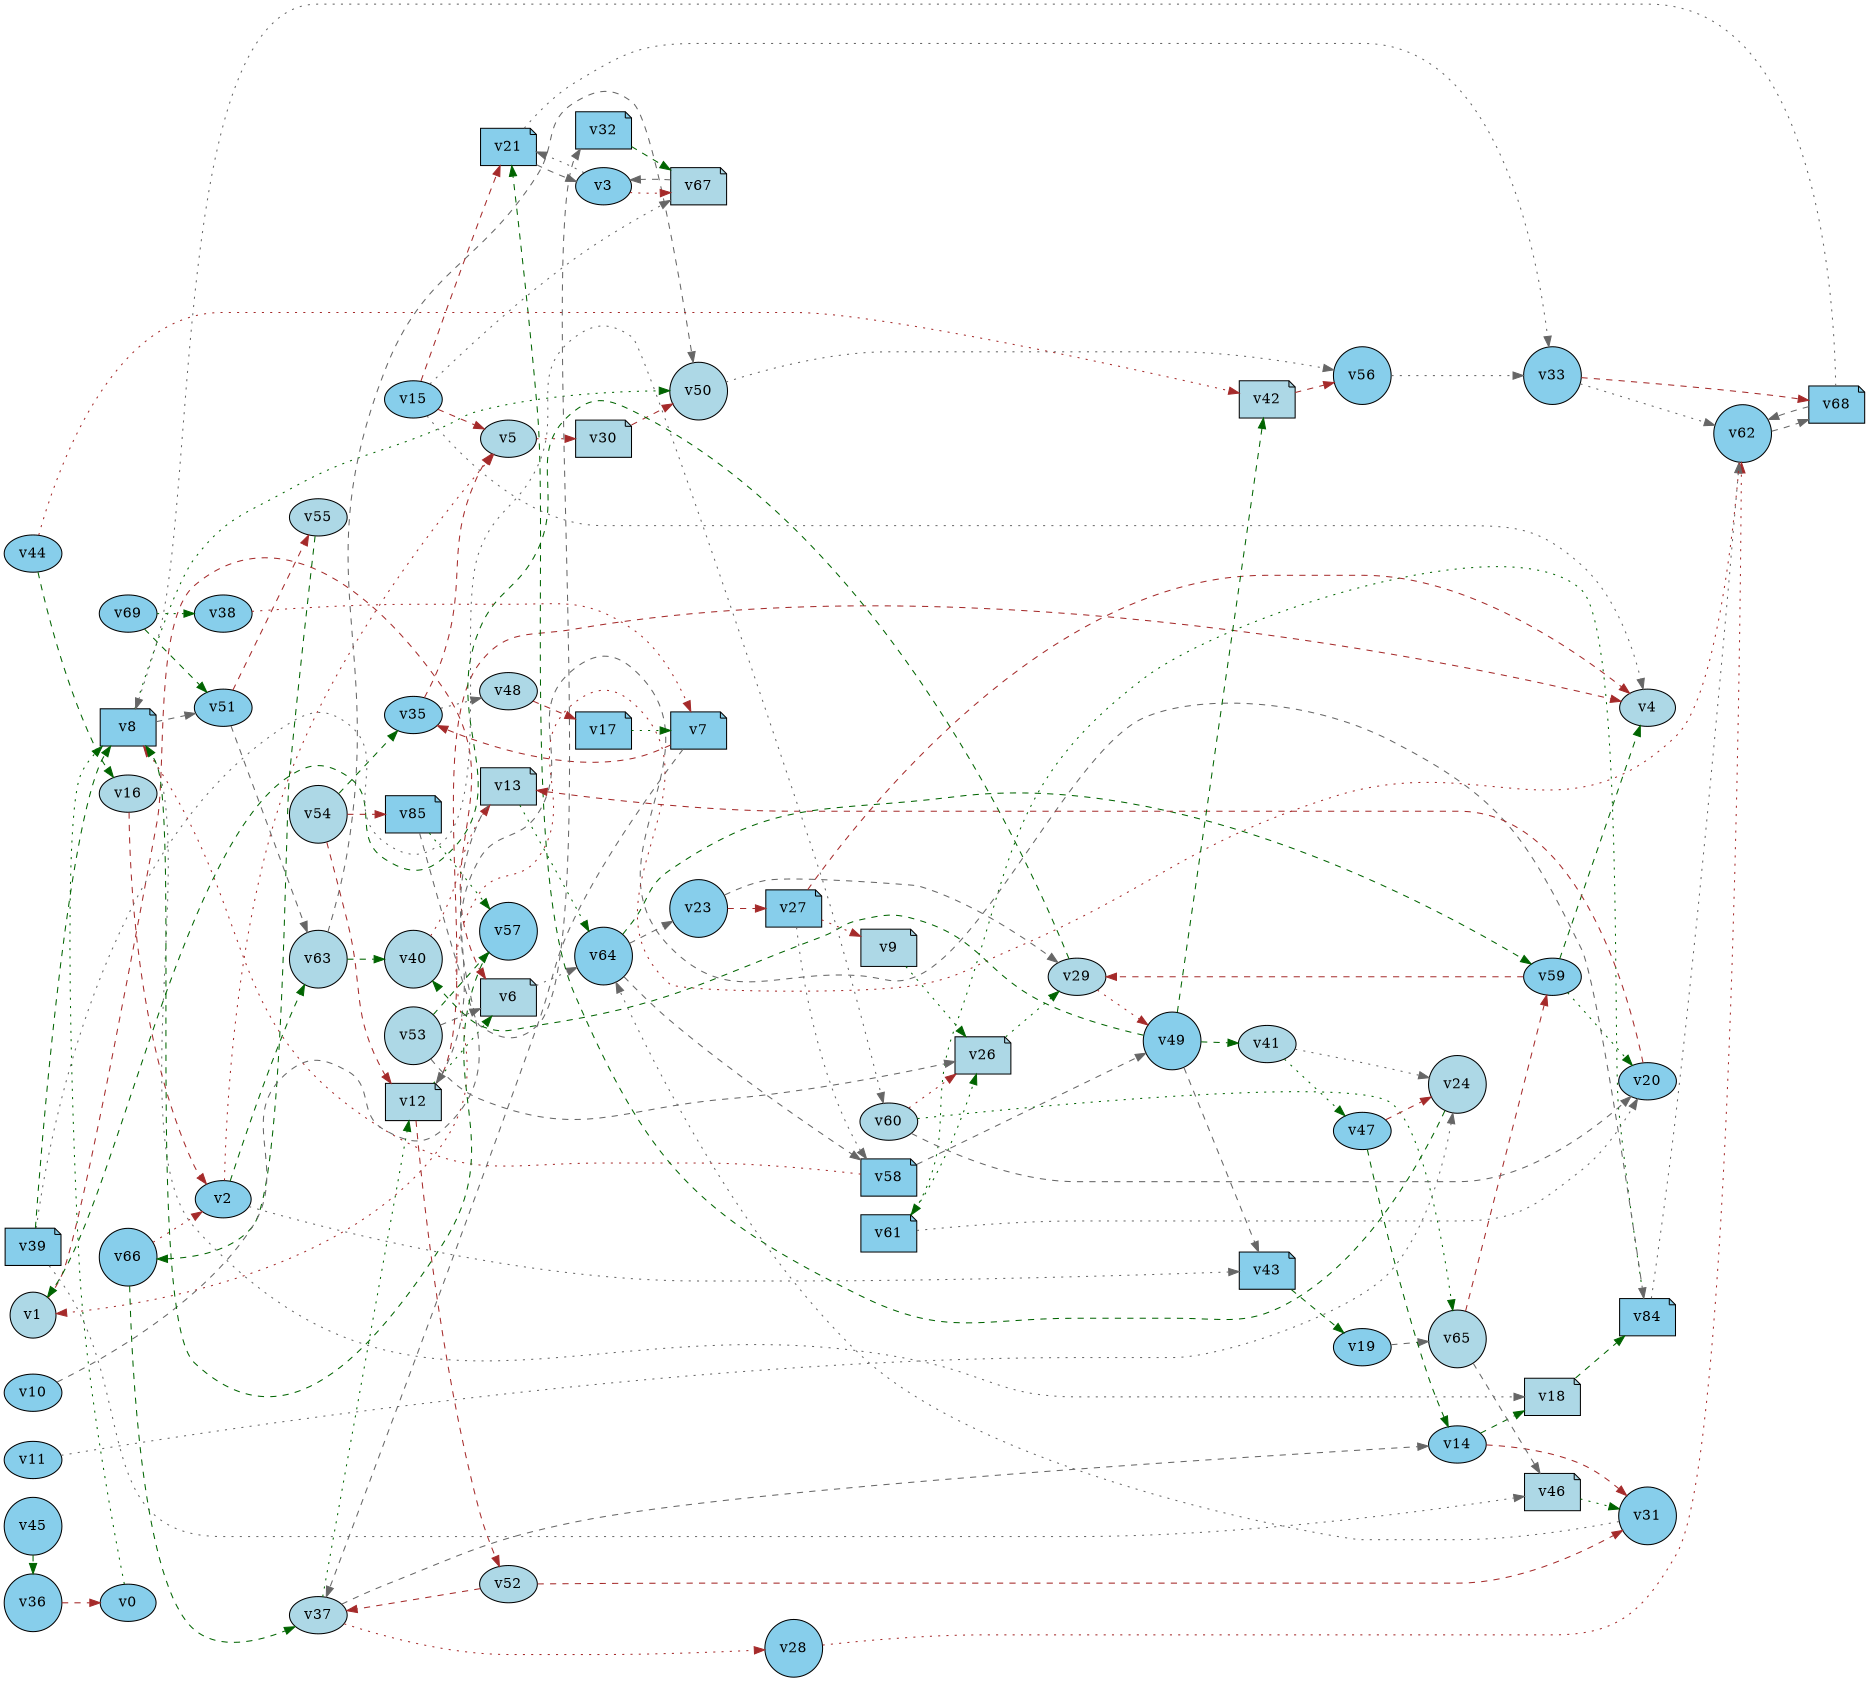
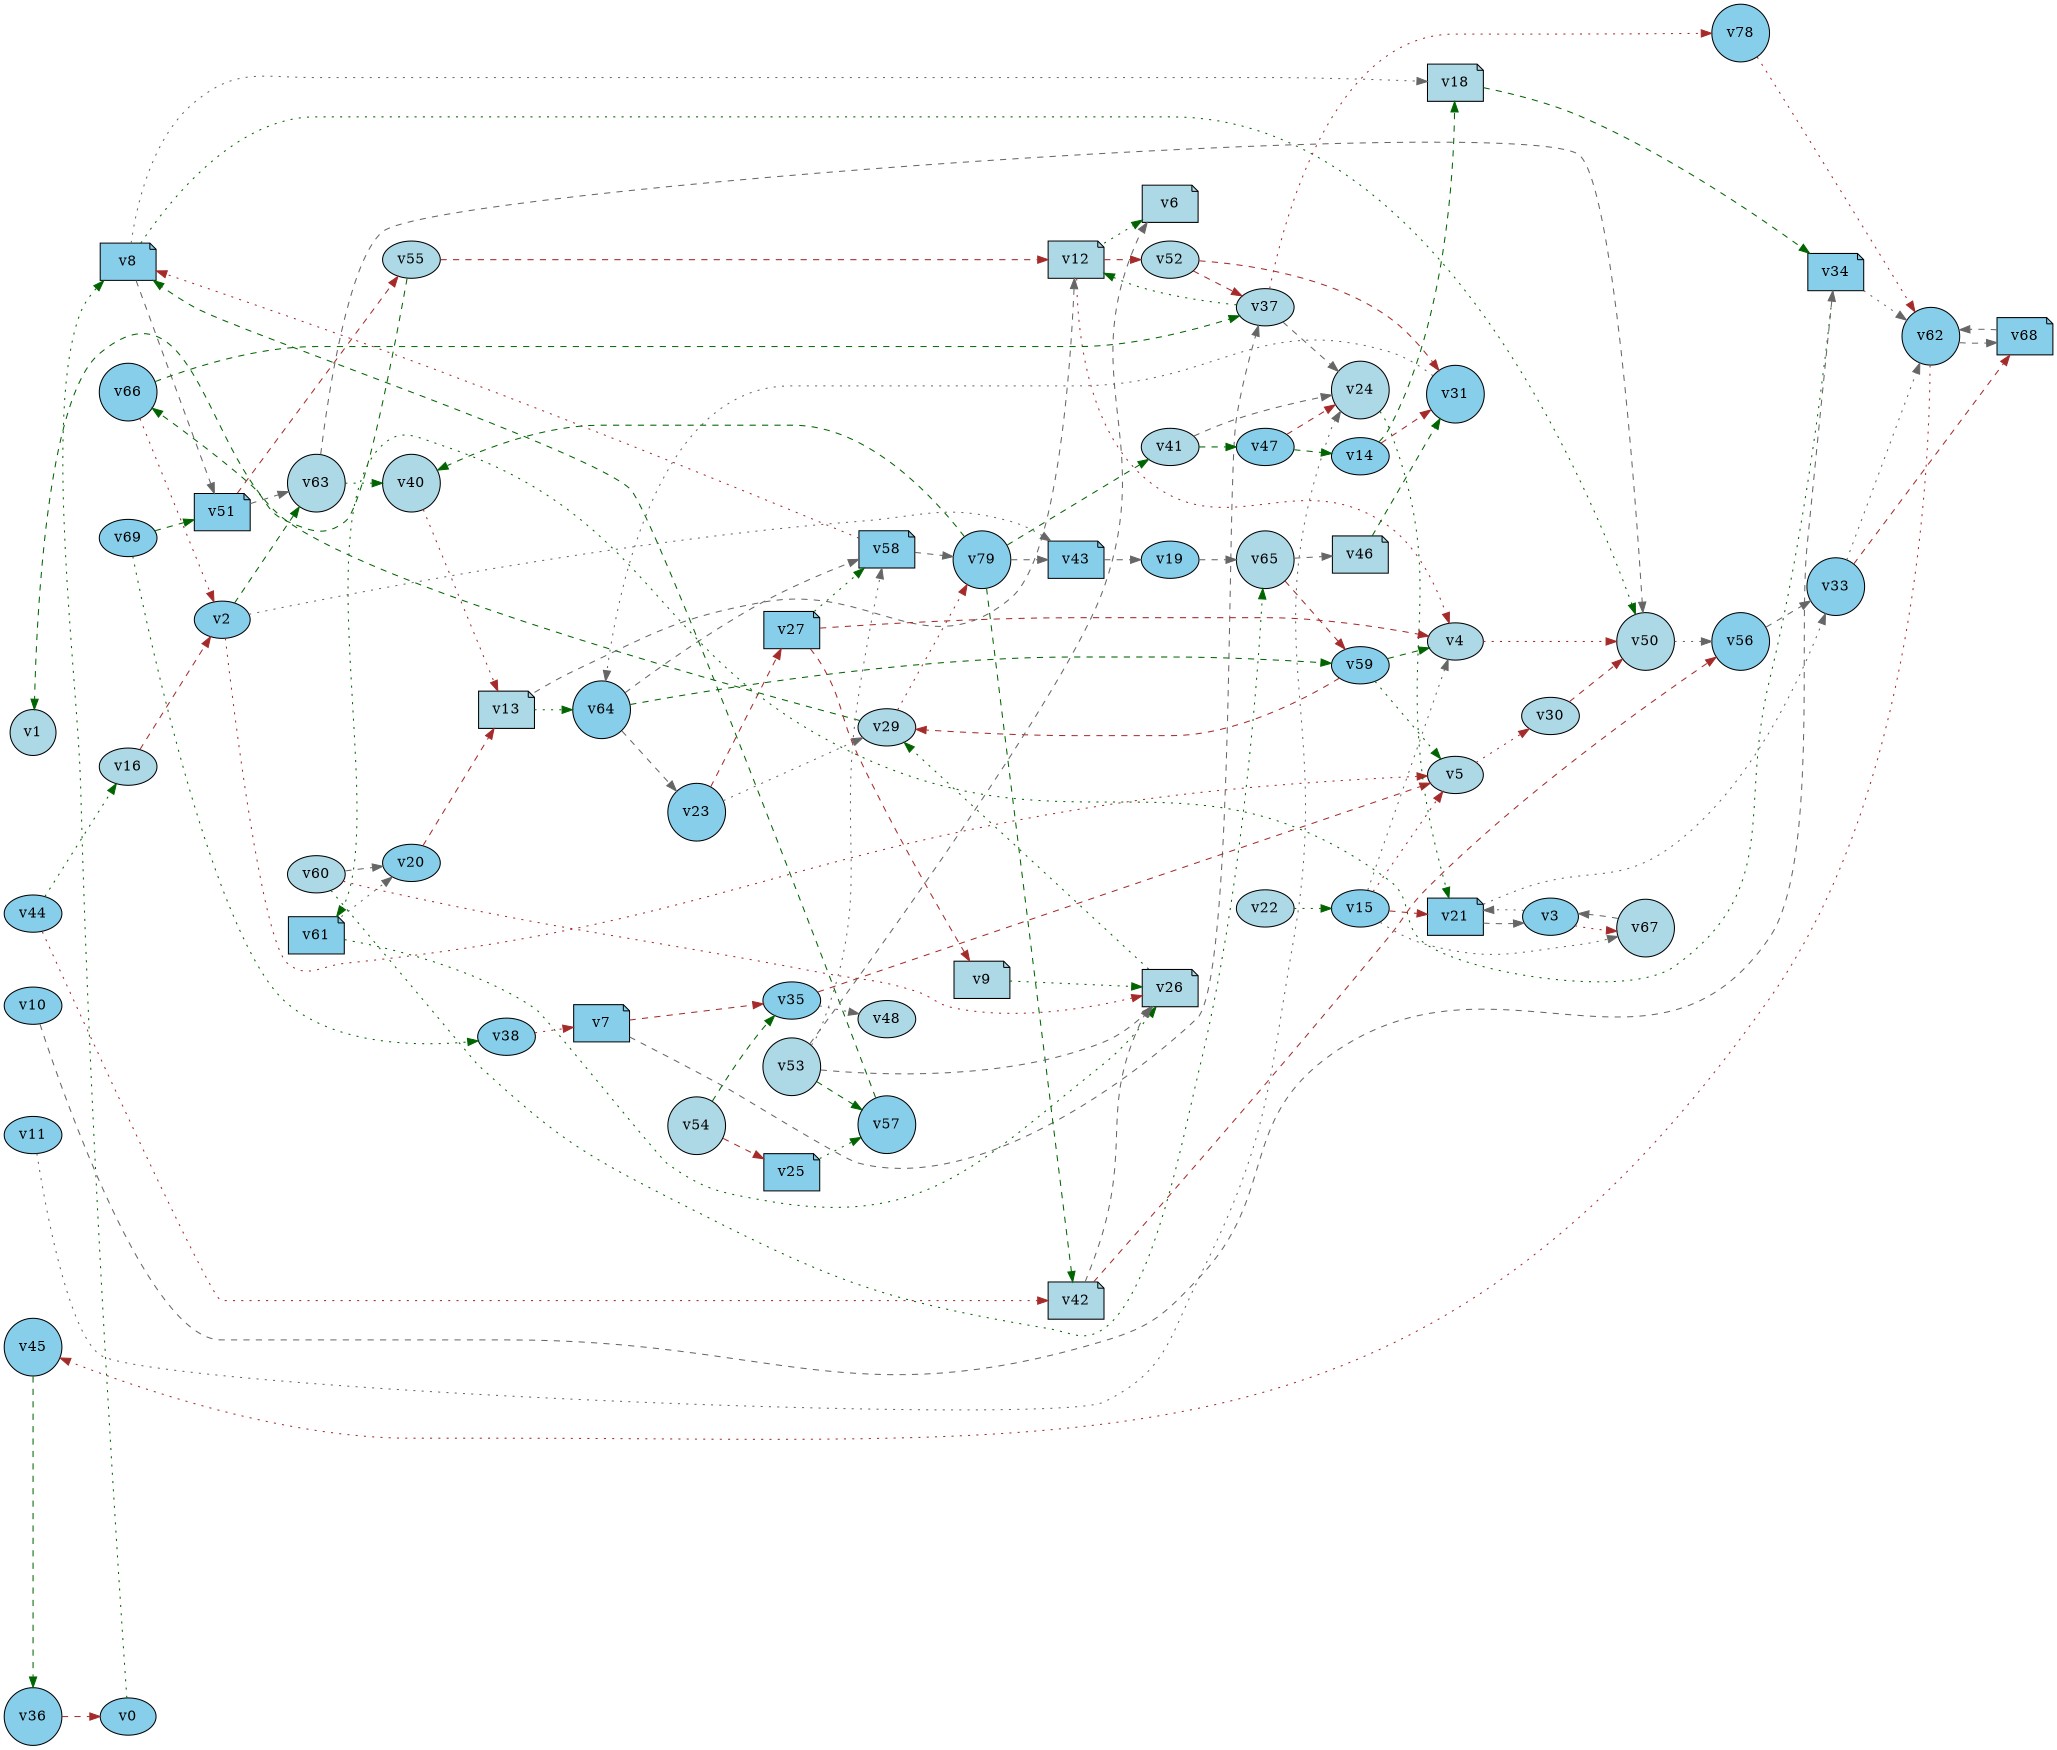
(844, 4) -> none
(604, 130) -> none
(699, 186) -> (1646, 928)
(1452, 376) -> (1791, 613)
(452, 415) -> (1405, 846)
(604, 439) -> (1551, 716)
(830, 608) -> (1210, 506)
none -> (1545, 642)
(66, 673) -> (76, 847)
(166, 681) -> none
(223, 708) -> (222, 512)
(604, 730) -> none
(413, 814) -> (792, 1172)
none -> (851, 814)
(895, 884) -> (788, 771)
none -> (1265, 908)
(836, 926) -> (882, 803)
(353, 947) -> (739, 260)
(361, 959) -> (354, 483)
(544, 982) -> none
(765, 991) -> (1314, 1372)
(1592, 1020) -> (1404, 716)
(1172, 1041) -> (982, 560)
(818, 1042) -> (835, 593)
(1357, 1062) -> (1256, 413)
(1311, 1084) -> (1212, 447)
(642, 1124) -> (1418, 660)
none -> (1116, 1149)
(33, 1247) -> none
(1313, 1308) -> (1118, 560)
(1648, 1317) -> (1836, 272)
(872, 1486) -> (1311, 347)
(1595, 1503) -> (1400, 487)
(794, 1648) -> (1741, 33)
